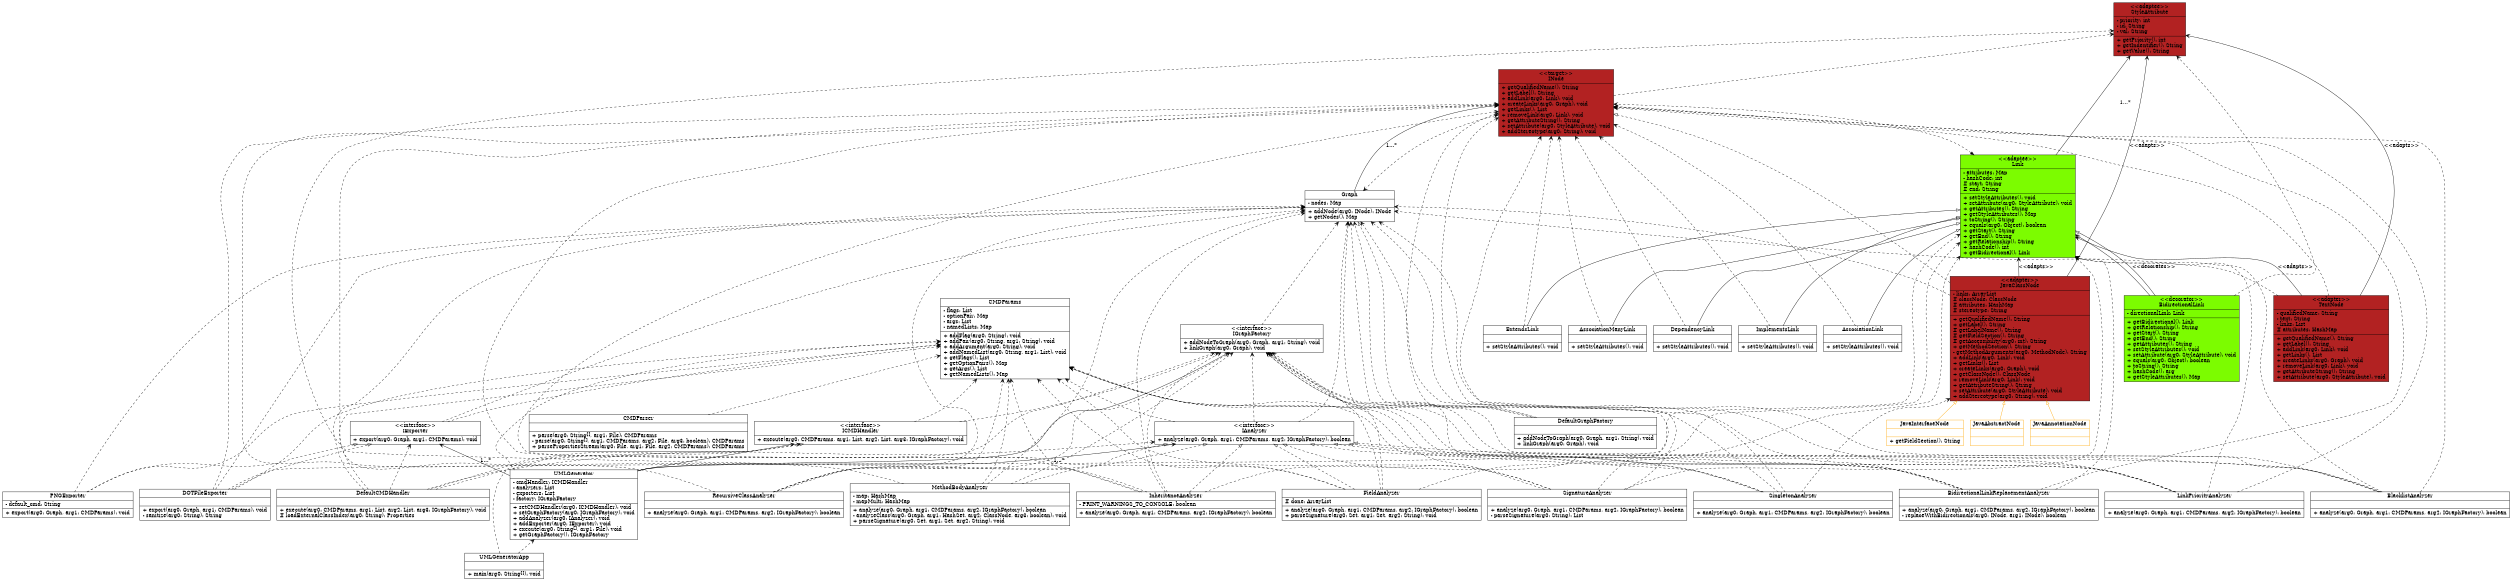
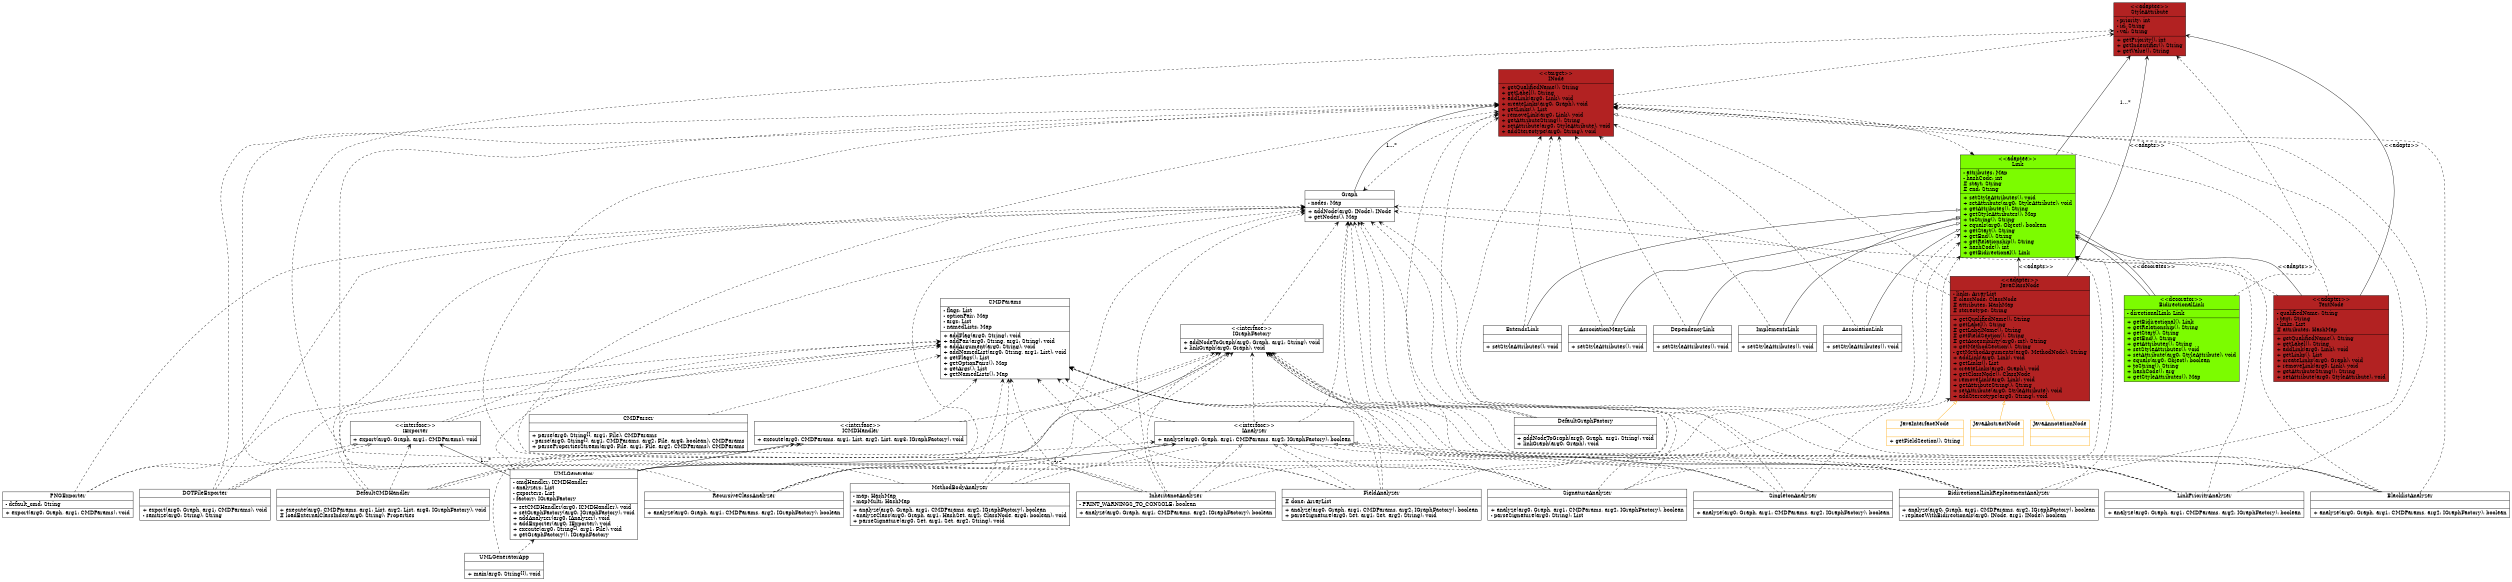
(1395, 396) -> (1395, 396)
